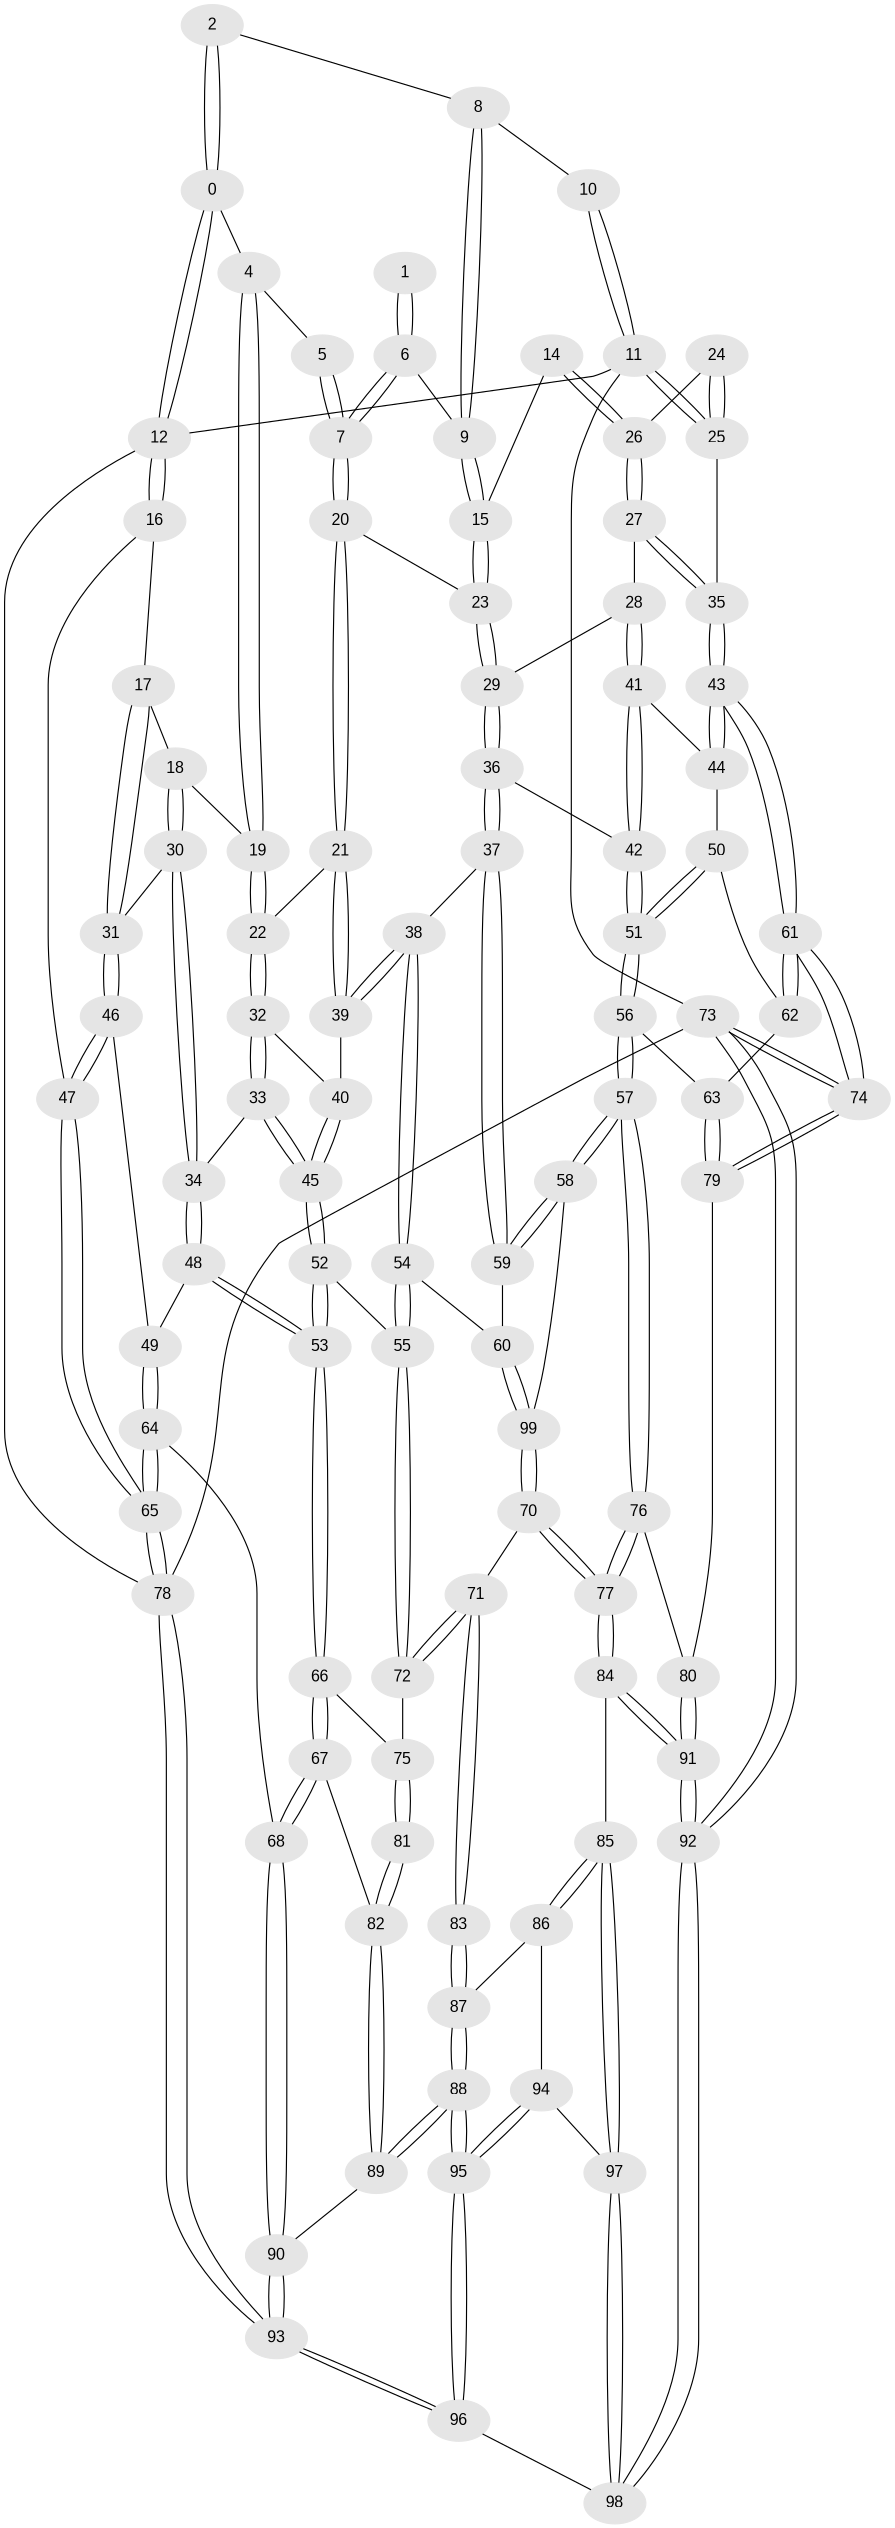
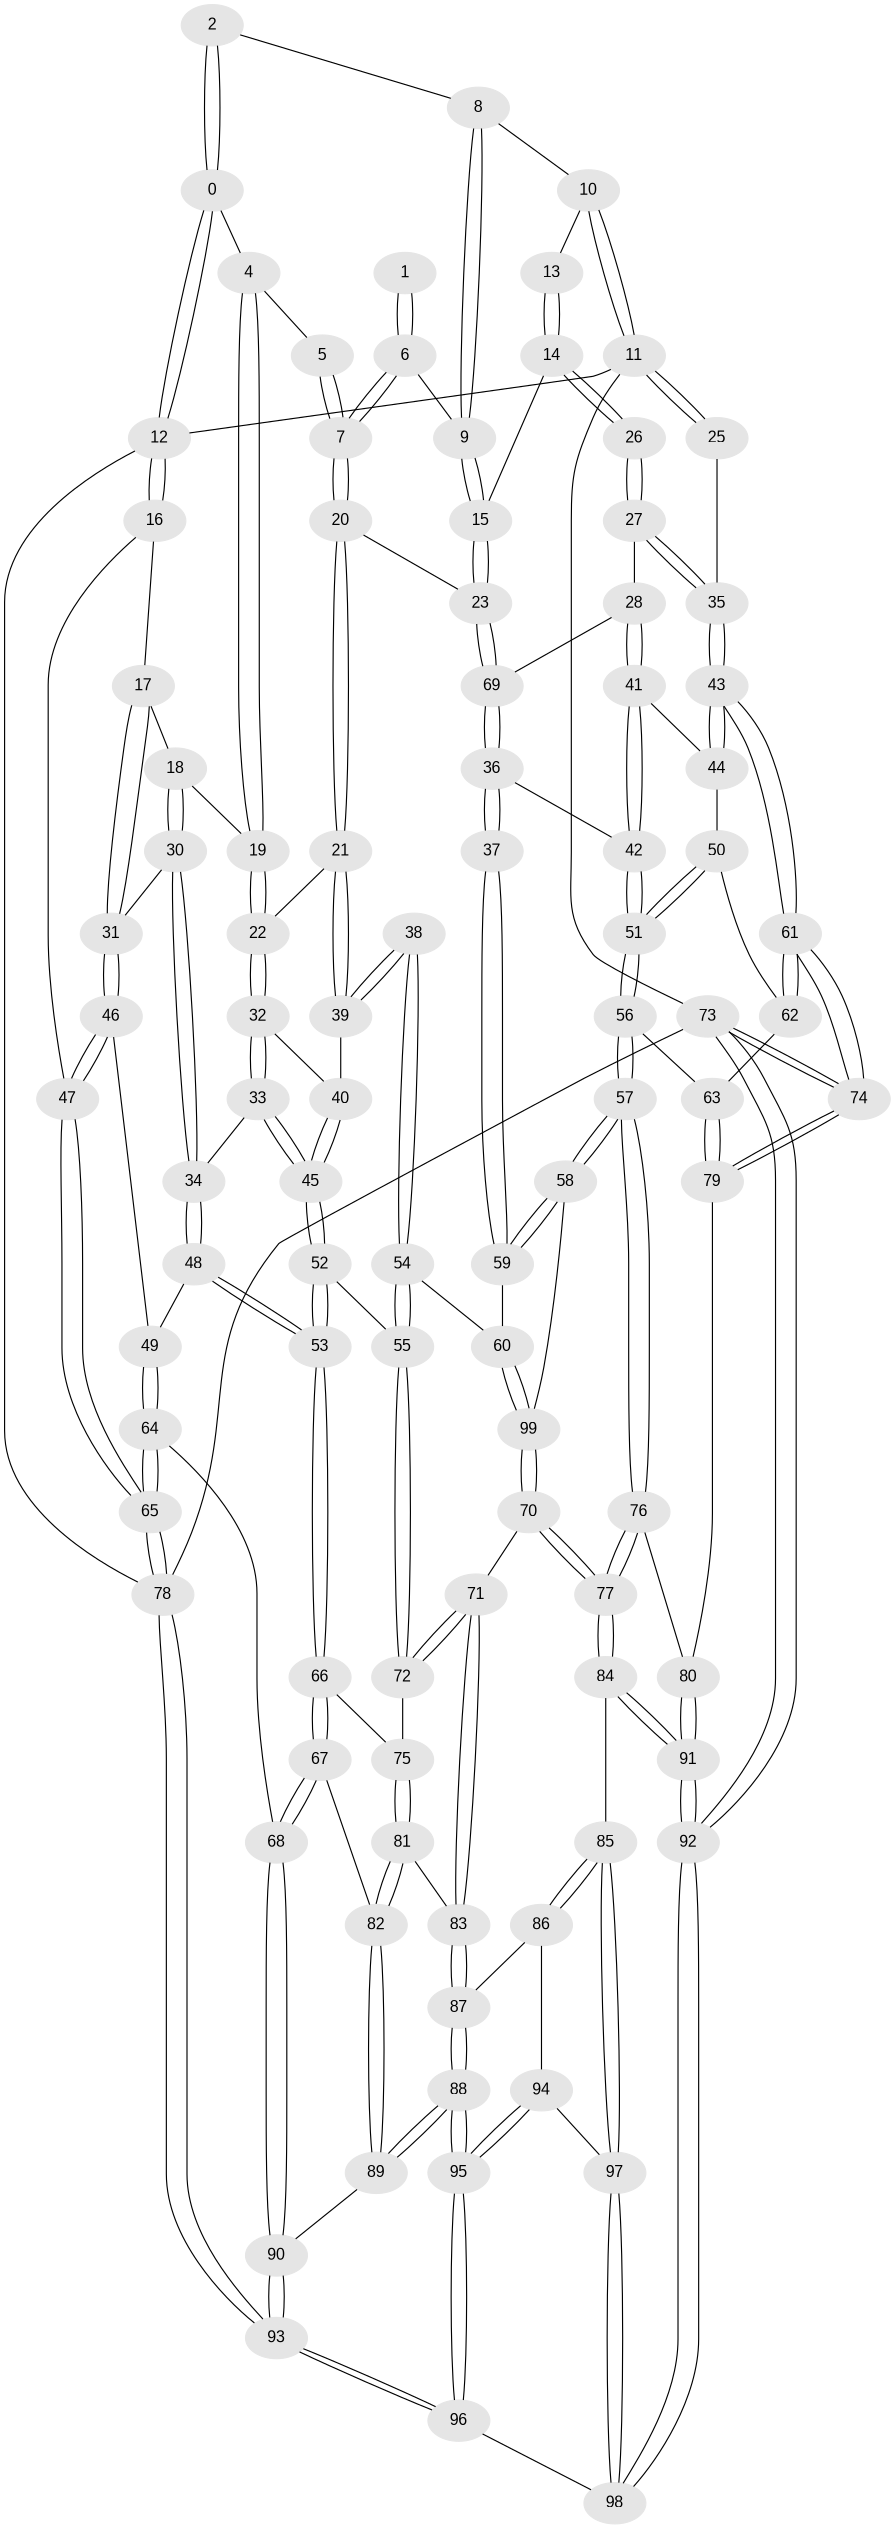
none -> (552, 273)
(717, 356) -> none
(492, 686) -> (492, 686)
(453, 893) -> none
none -> (431, 1884)
